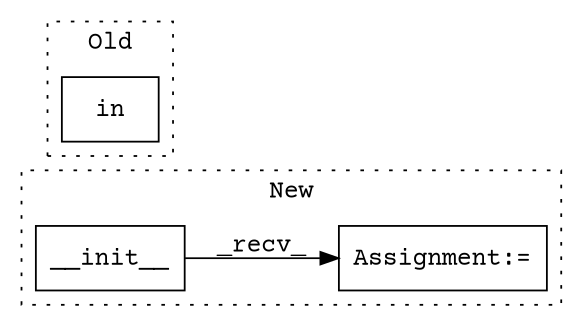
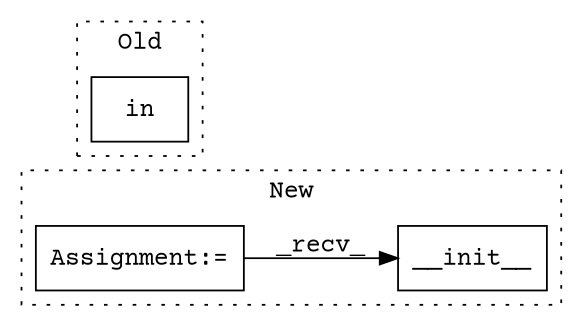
(253, 258) -> (312, 258)
